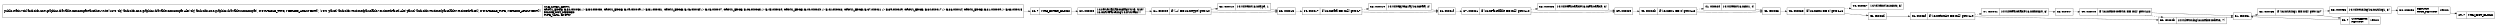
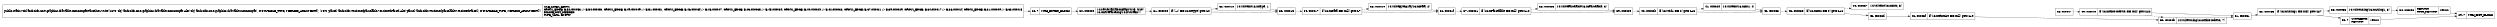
(1677, 11) -> (1677, 11)
(2015, 12) -> none
(2297, 18) -> (2418, 18)
